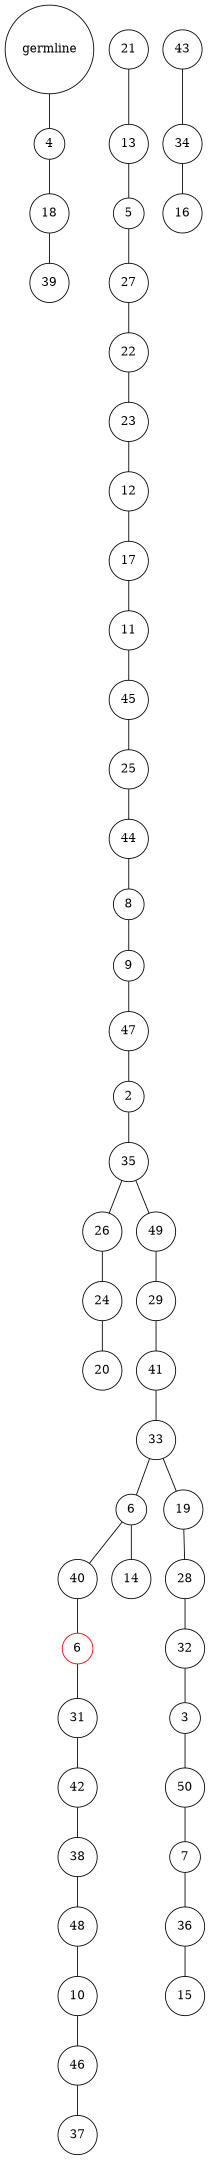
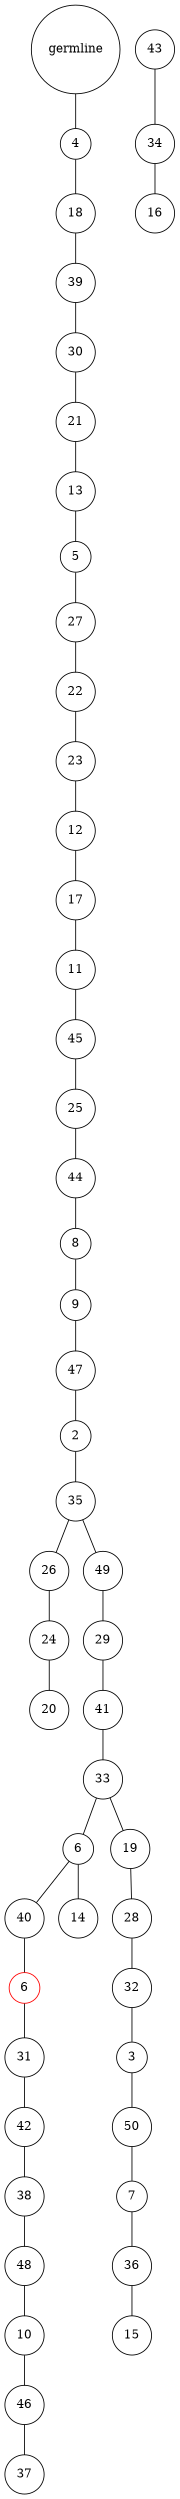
none -> (76, 352)
